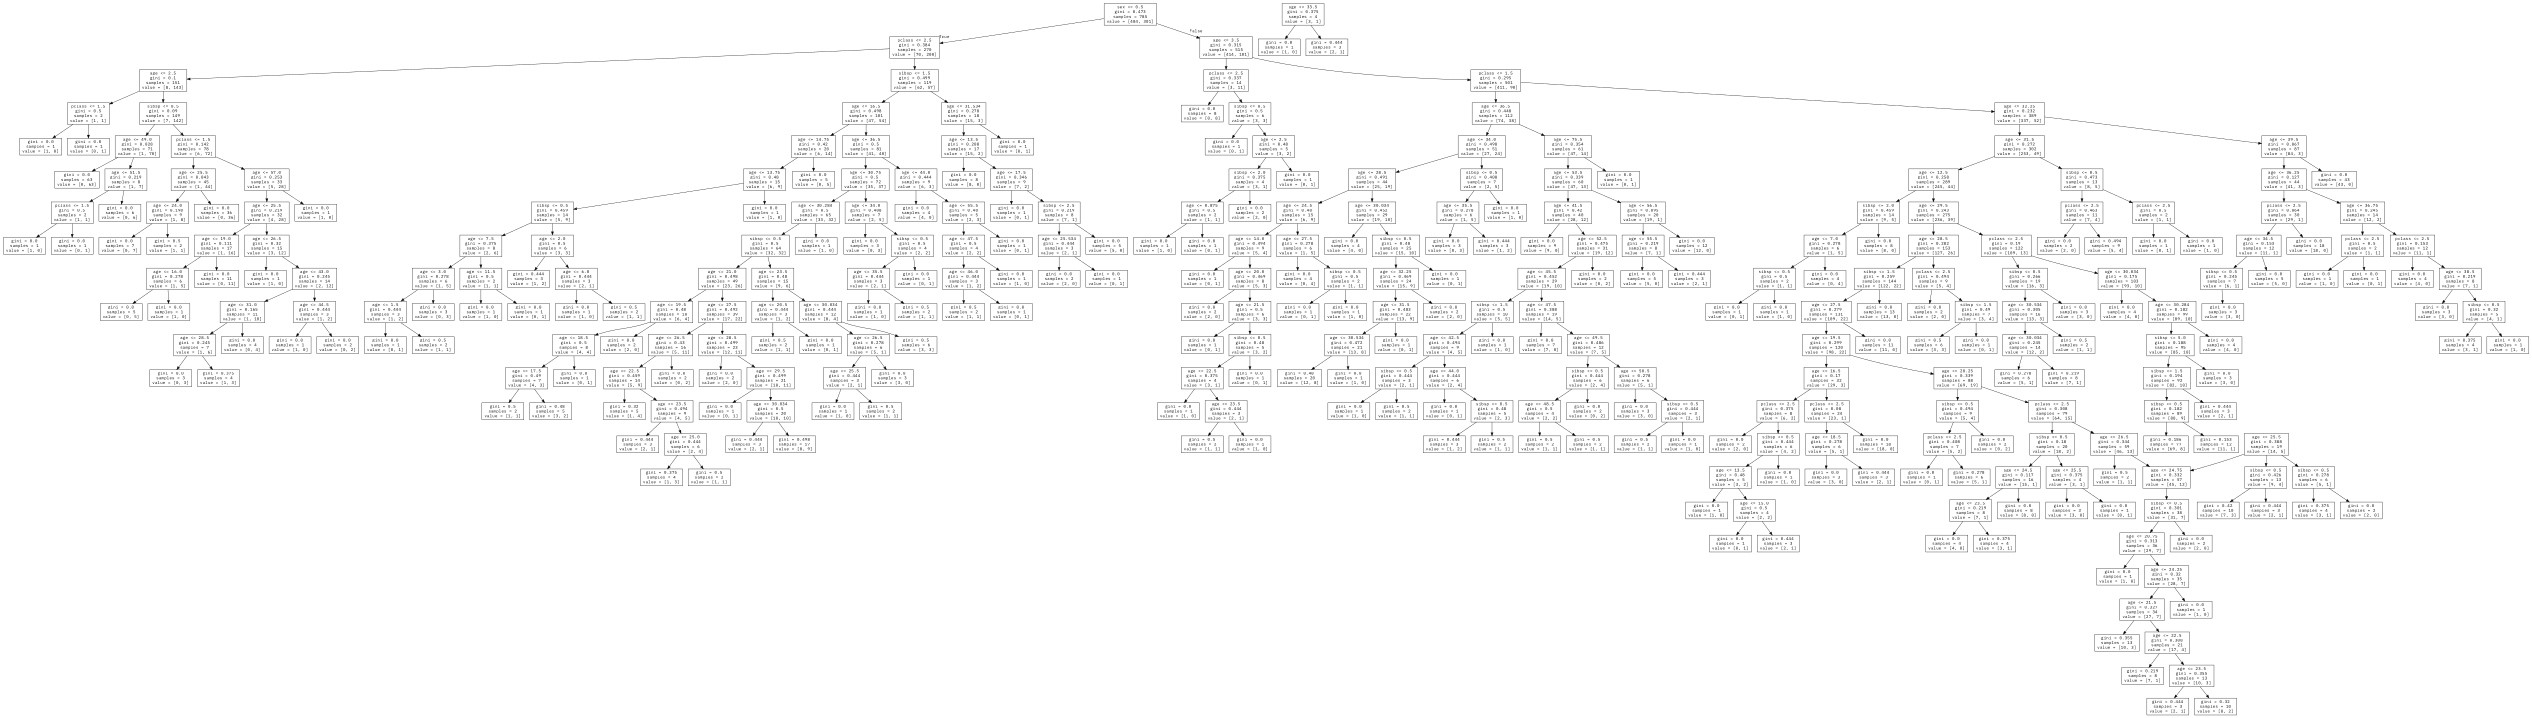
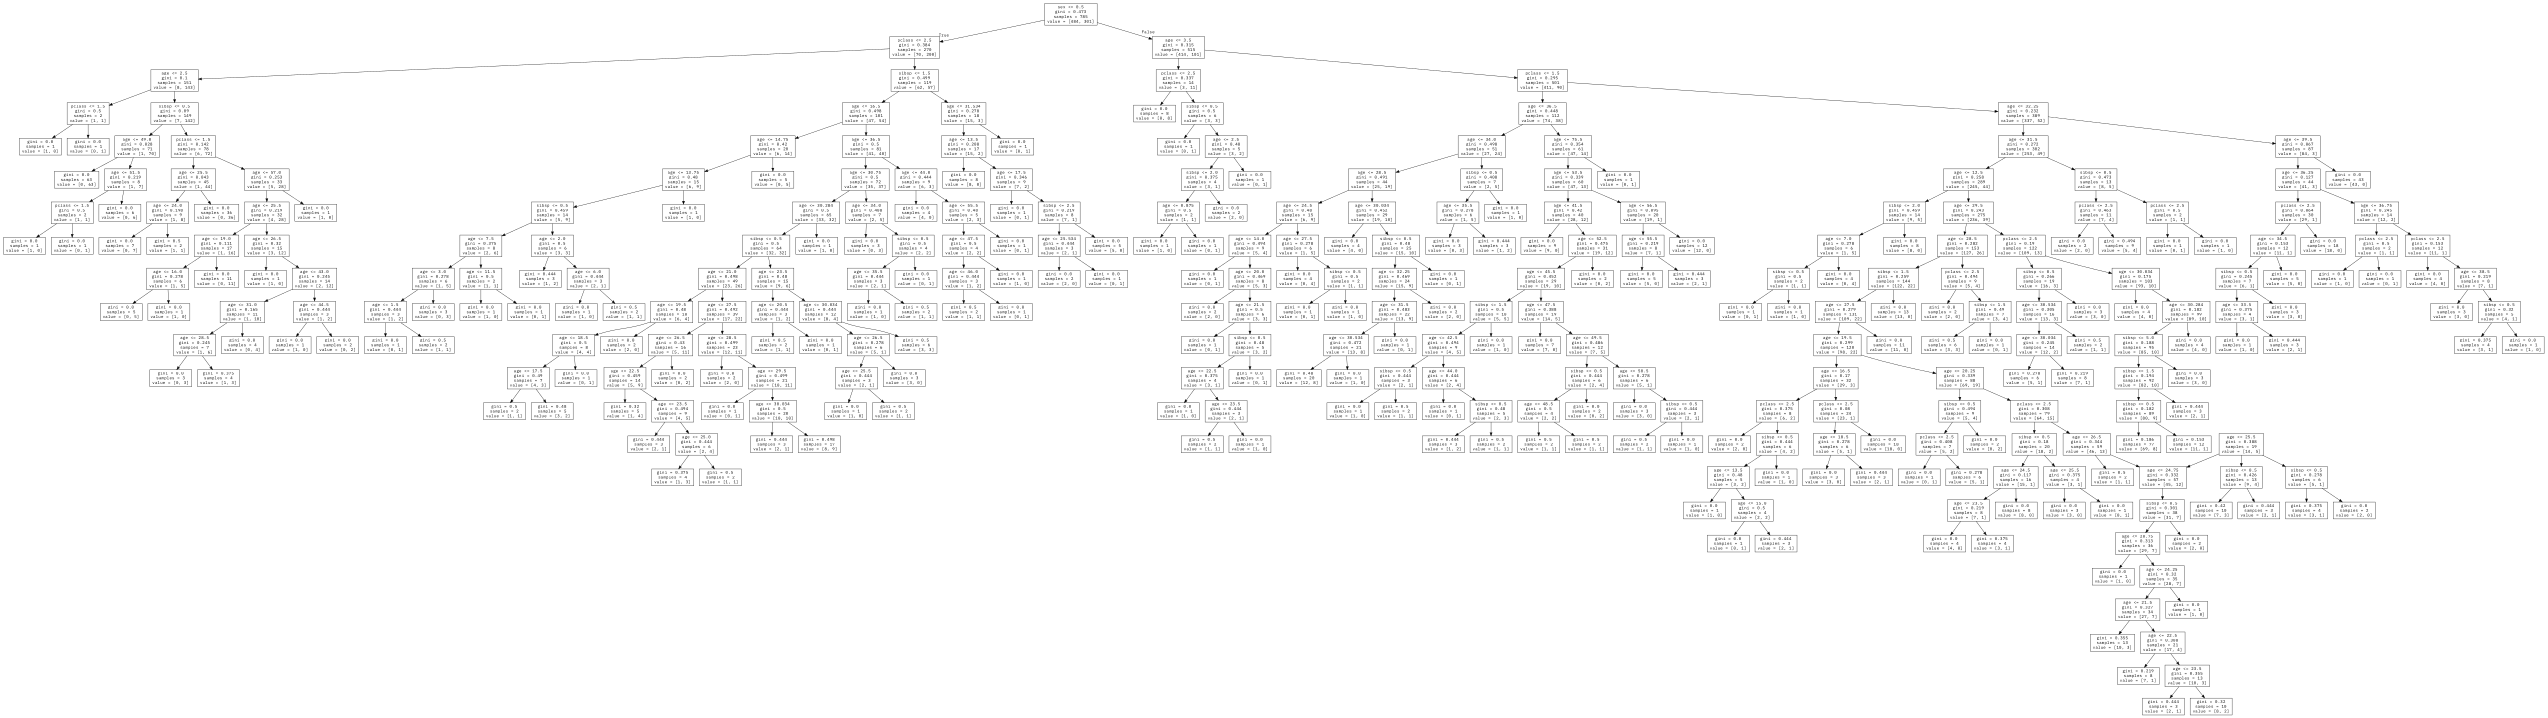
none -> (2237, 294)
